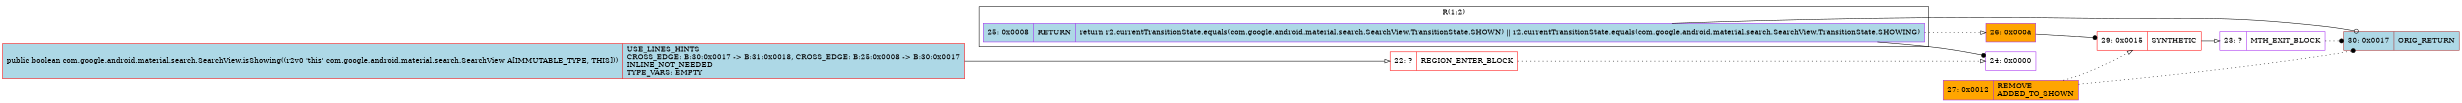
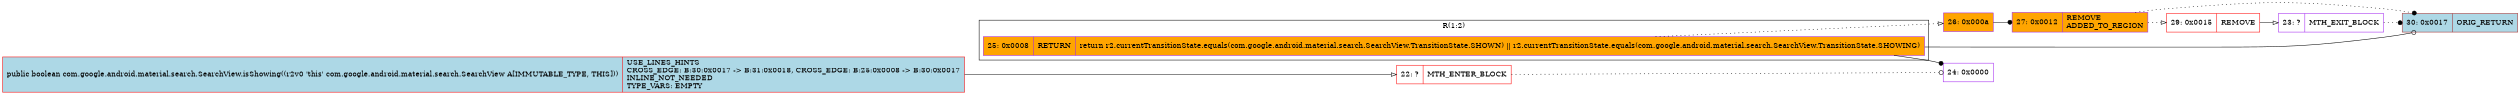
(1454, 33) -> (1454, 46)
(2064, 36) -> (2001, 22)
(2174, 41) -> (2238, 22)
(1467, 61) -> (1467, 74)
(1749, 61) -> (1725, 73)
(2036, 94) -> (2105, 26)
